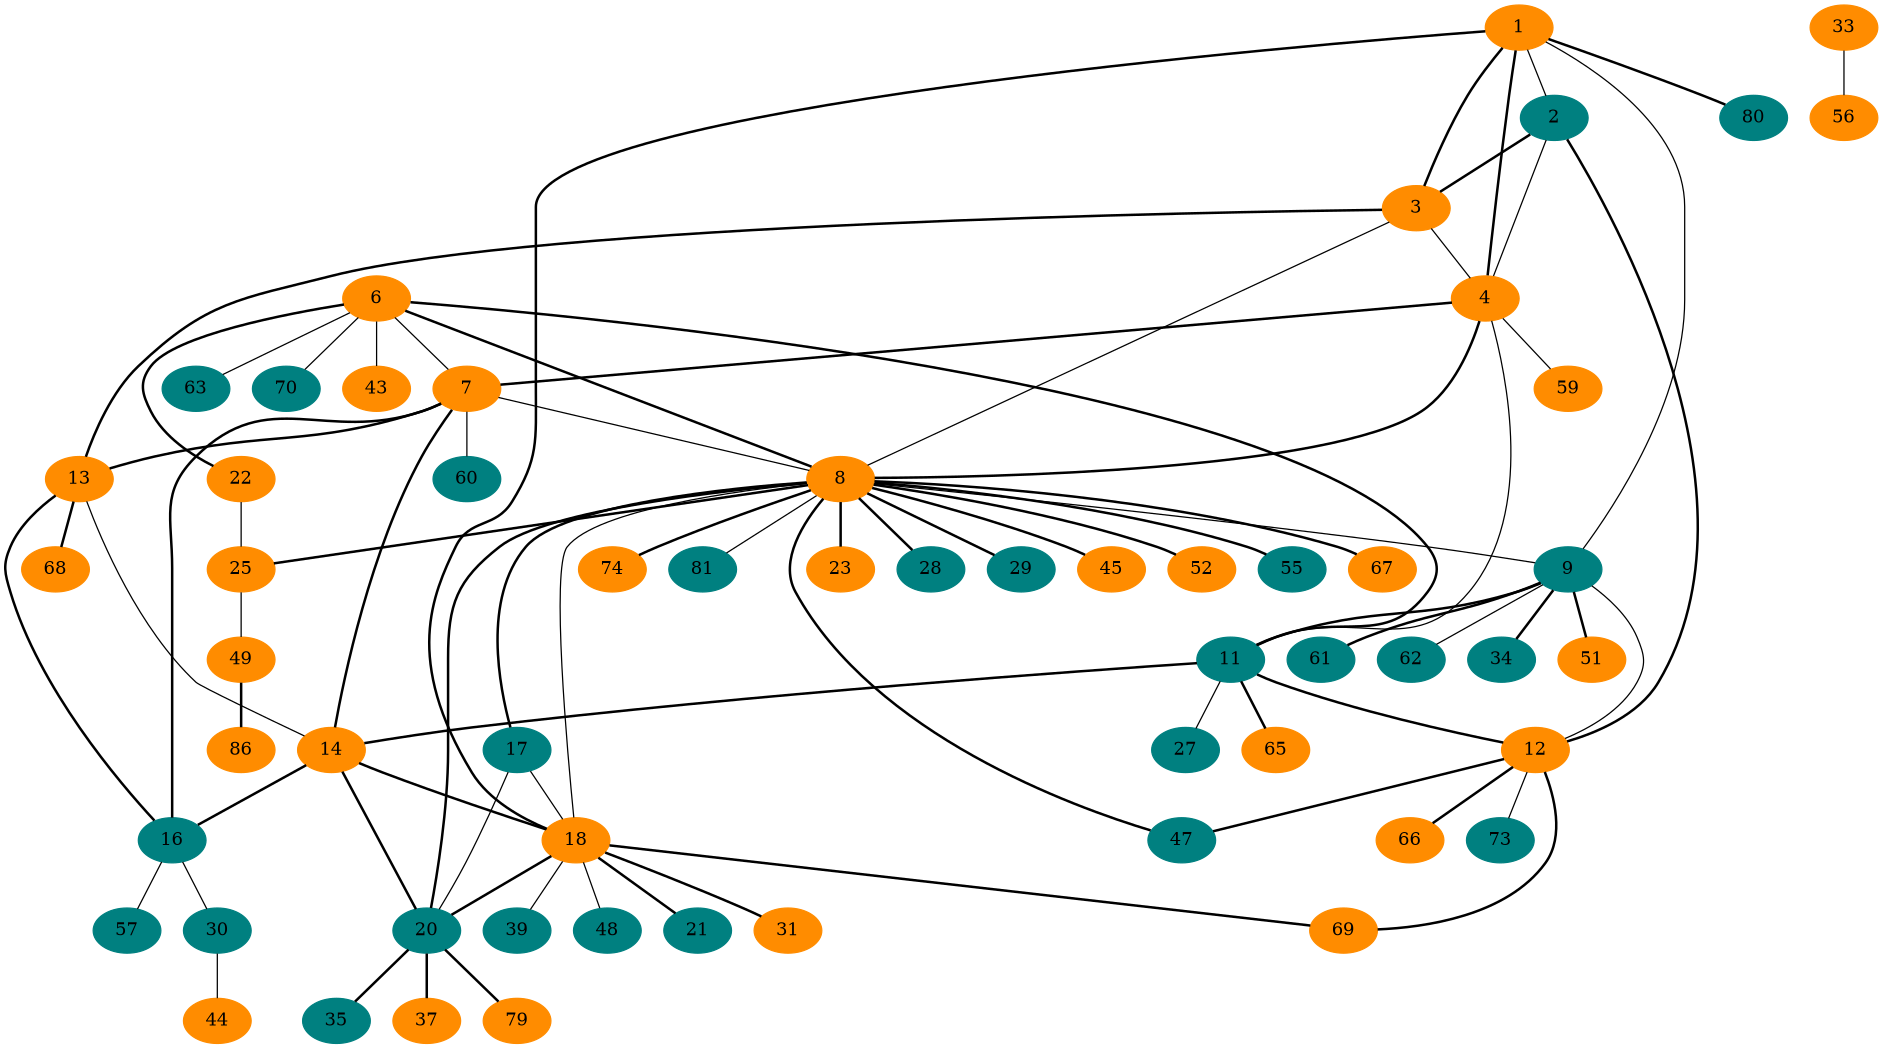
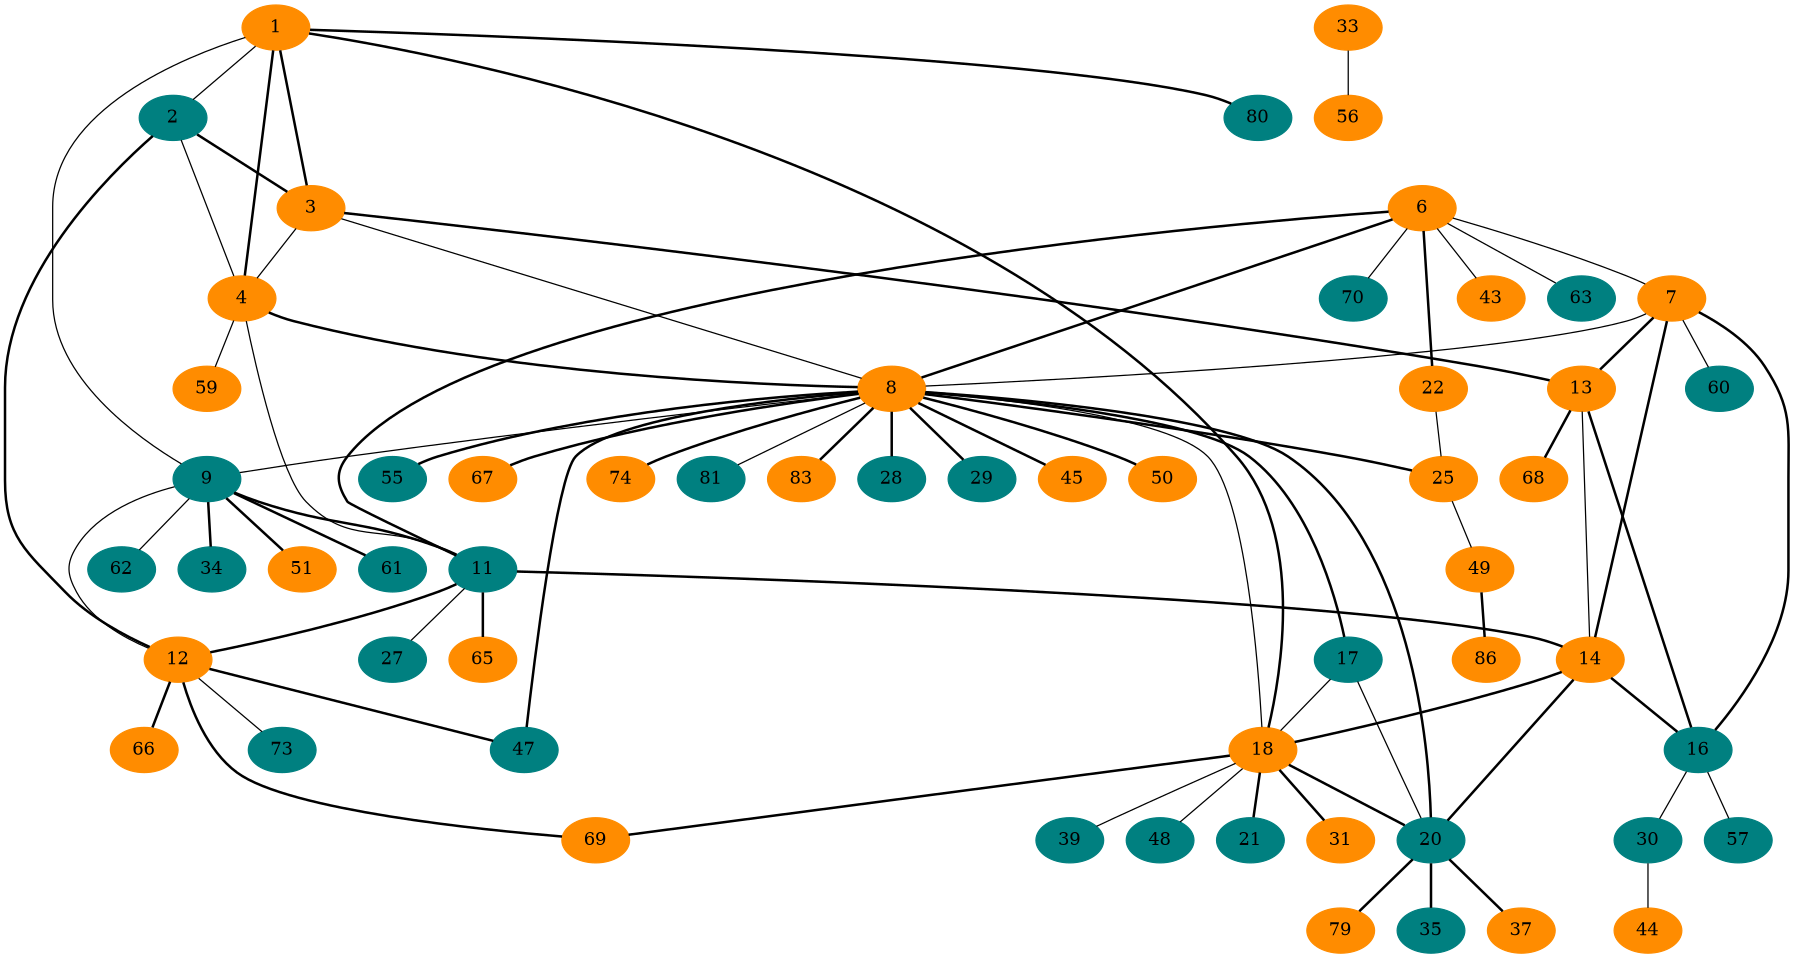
(976, 344) -> none
(841, 569) -> (801, 479)
(1202, 569) -> (1163, 479)
